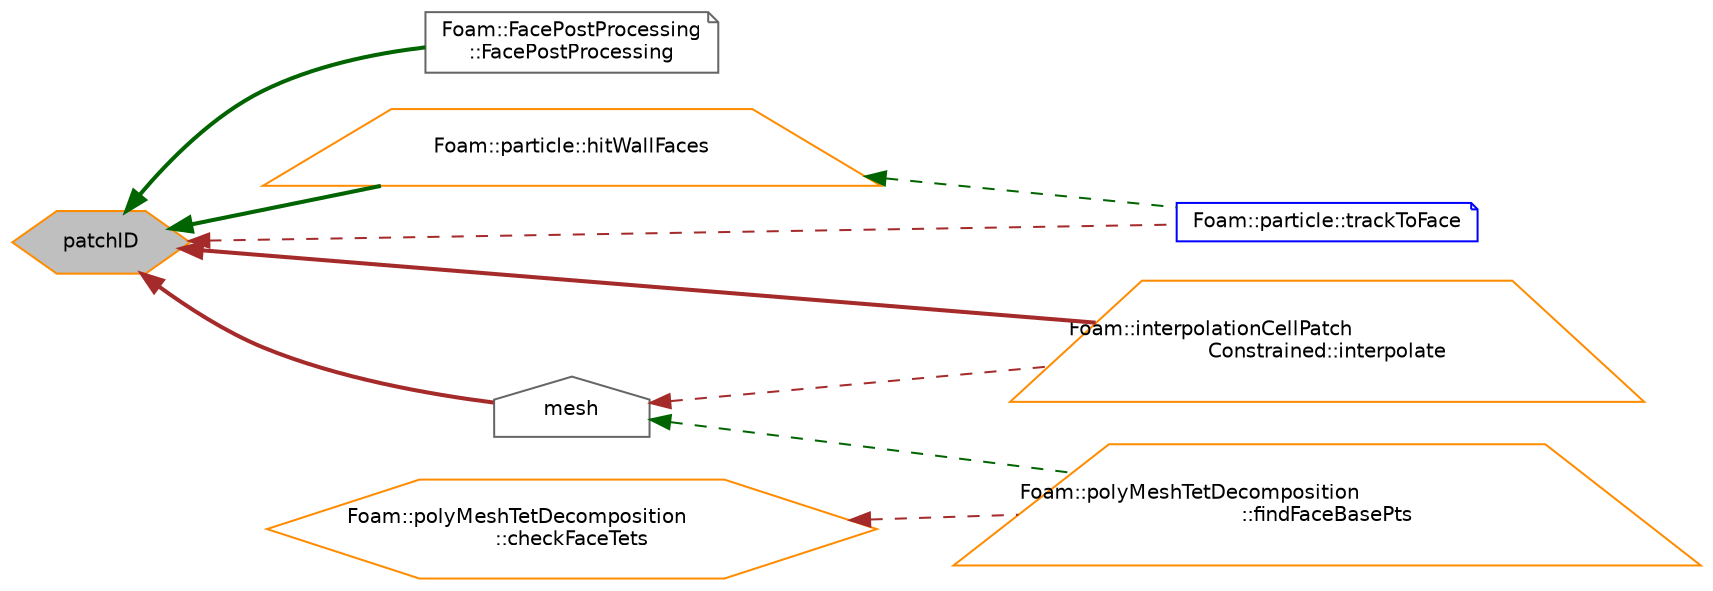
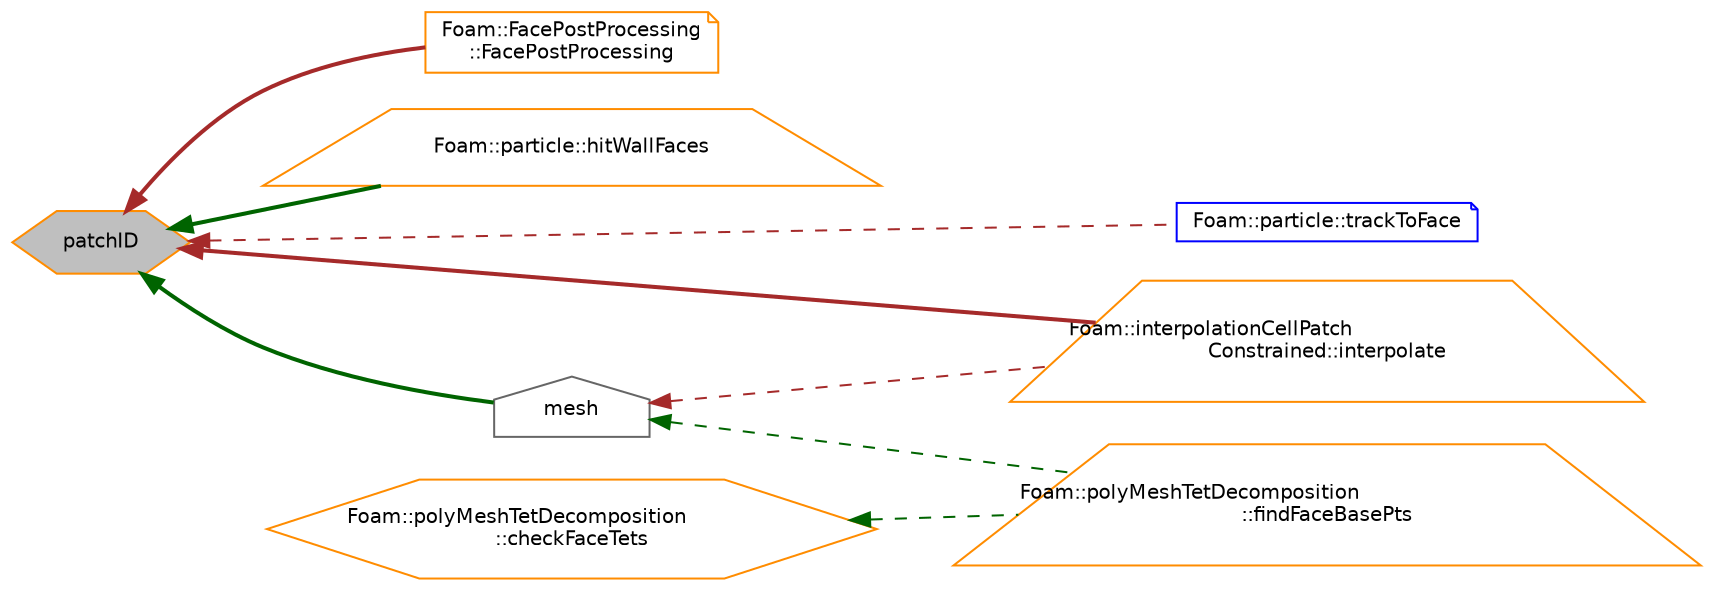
(572, 42) -> (572, 42)
(266, 90) -> (266, 90)
(1031, 193) -> none
(318, 367) -> (318, 367)
(944, 517) -> (944, 517)
